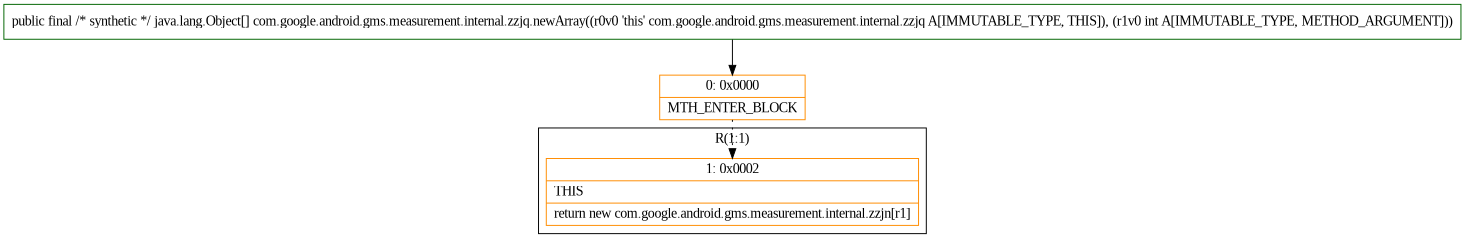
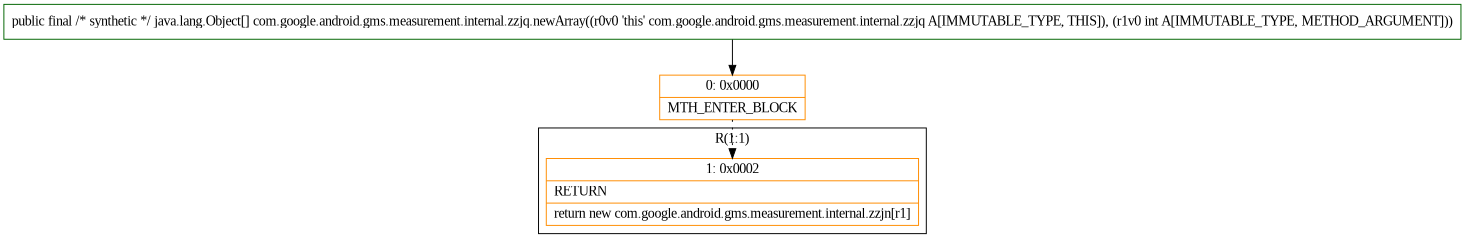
(569, 191) -> (581, 191)
